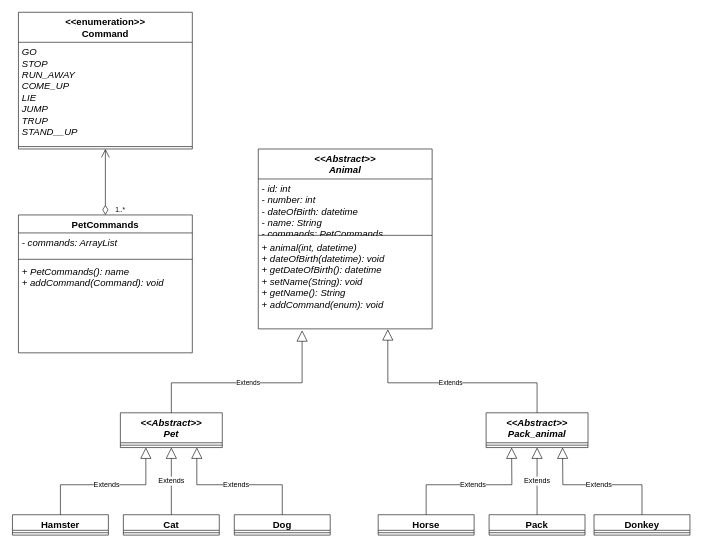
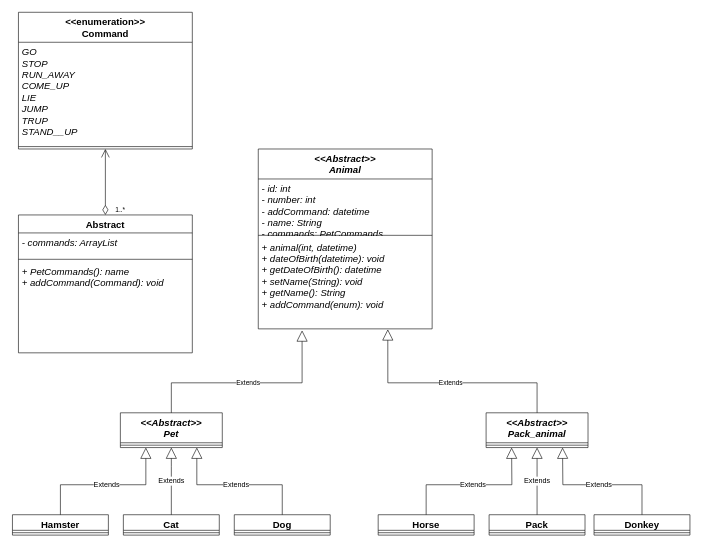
(280, 189) -> (280, 189)
(105, 225) -> (105, 225)
